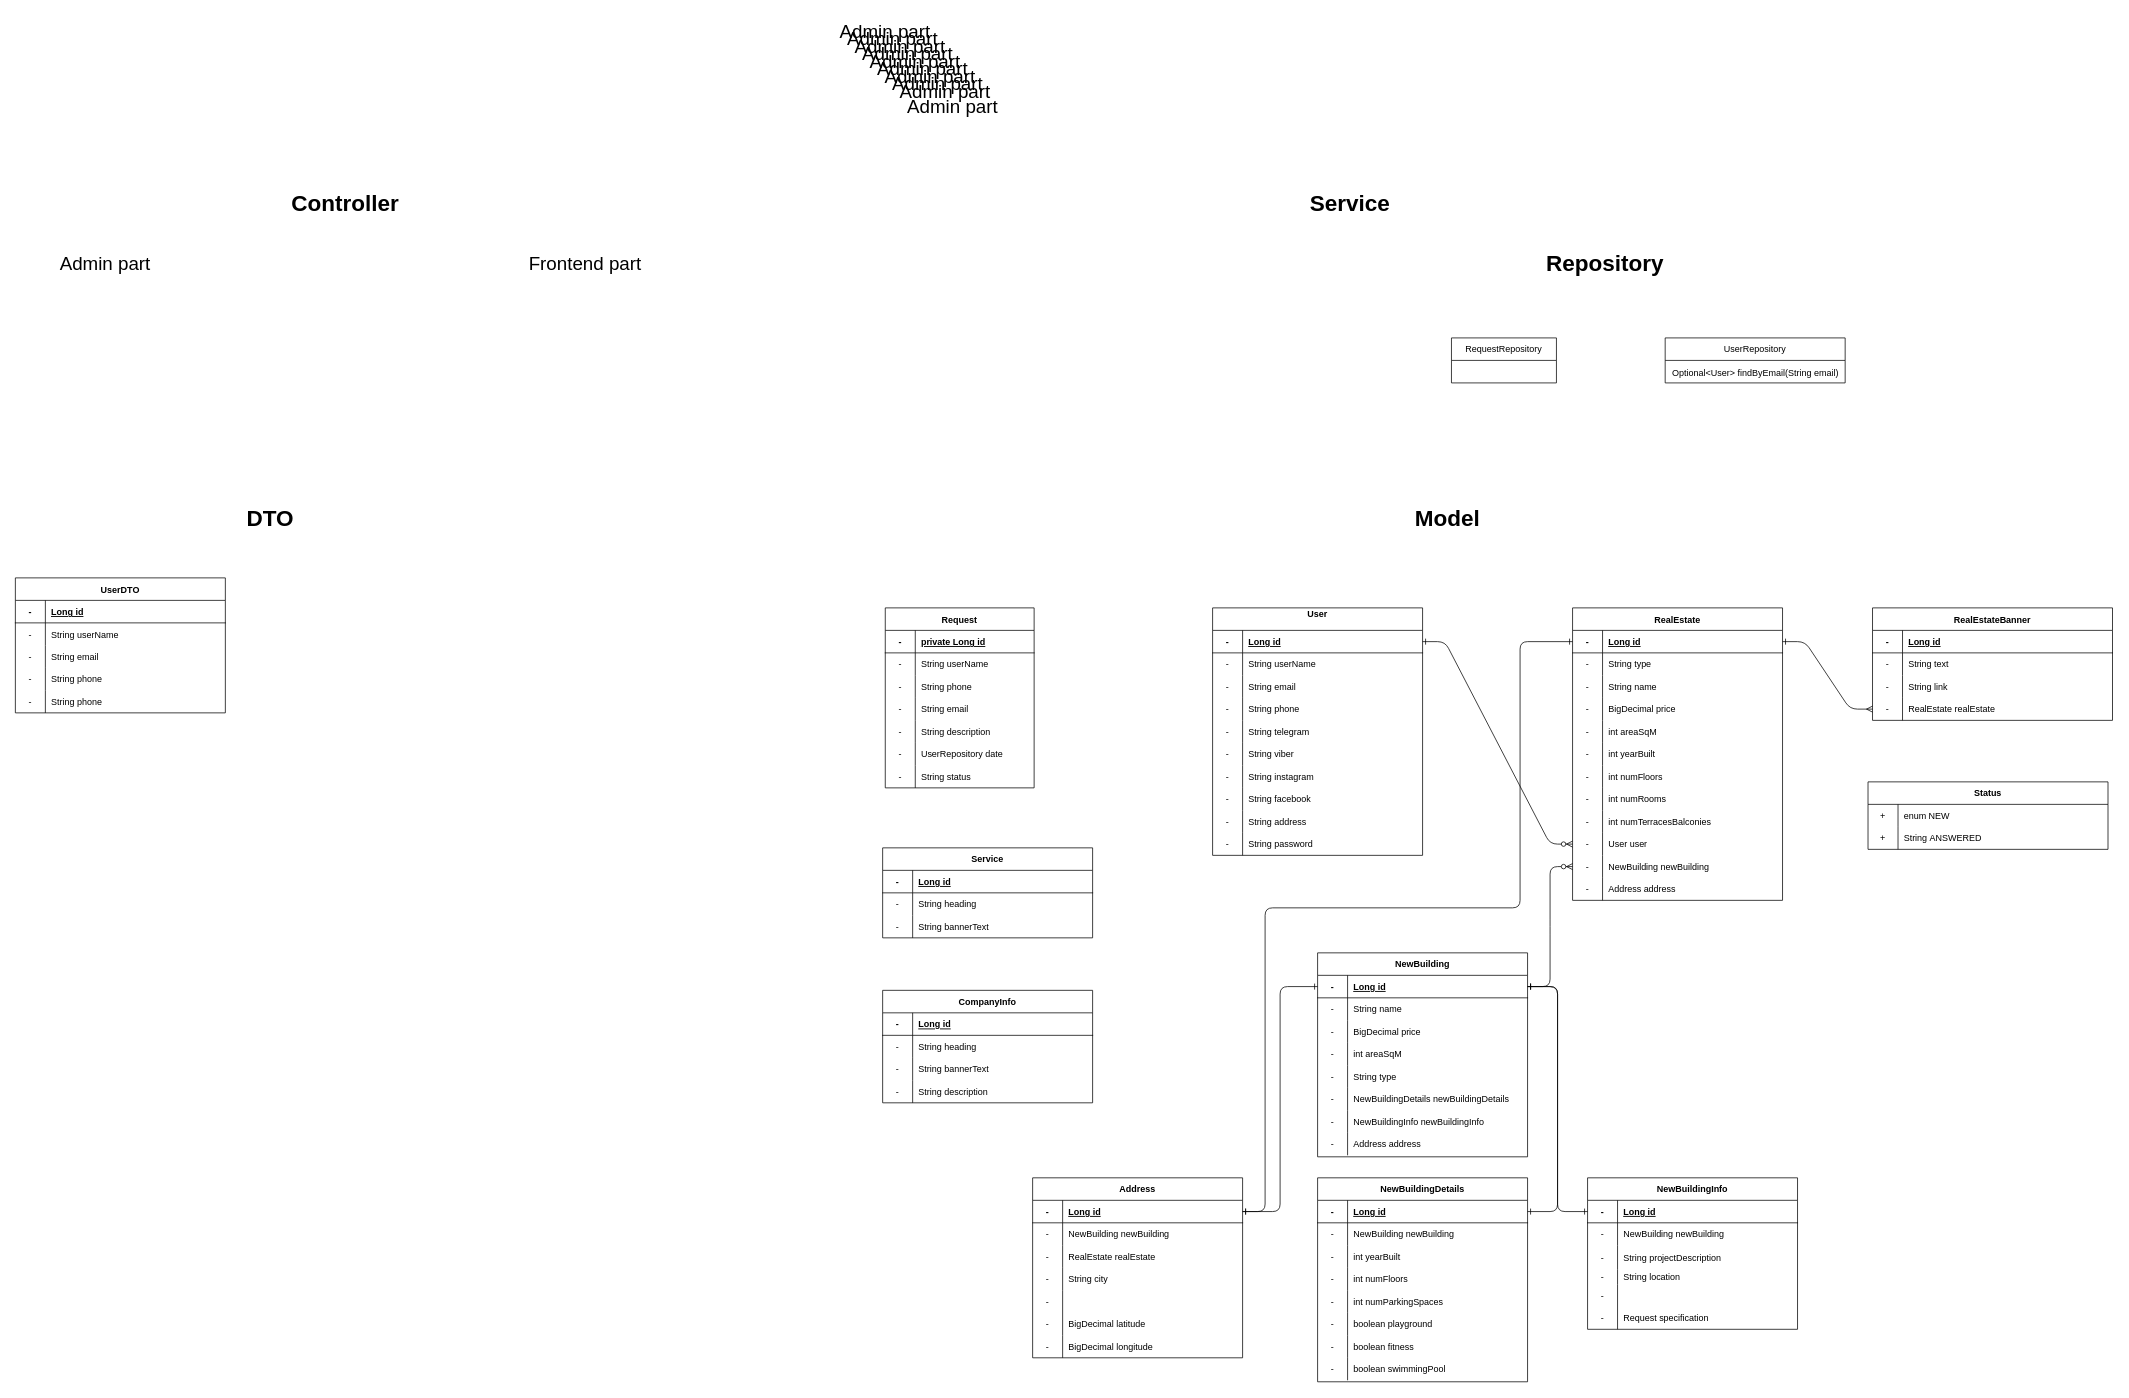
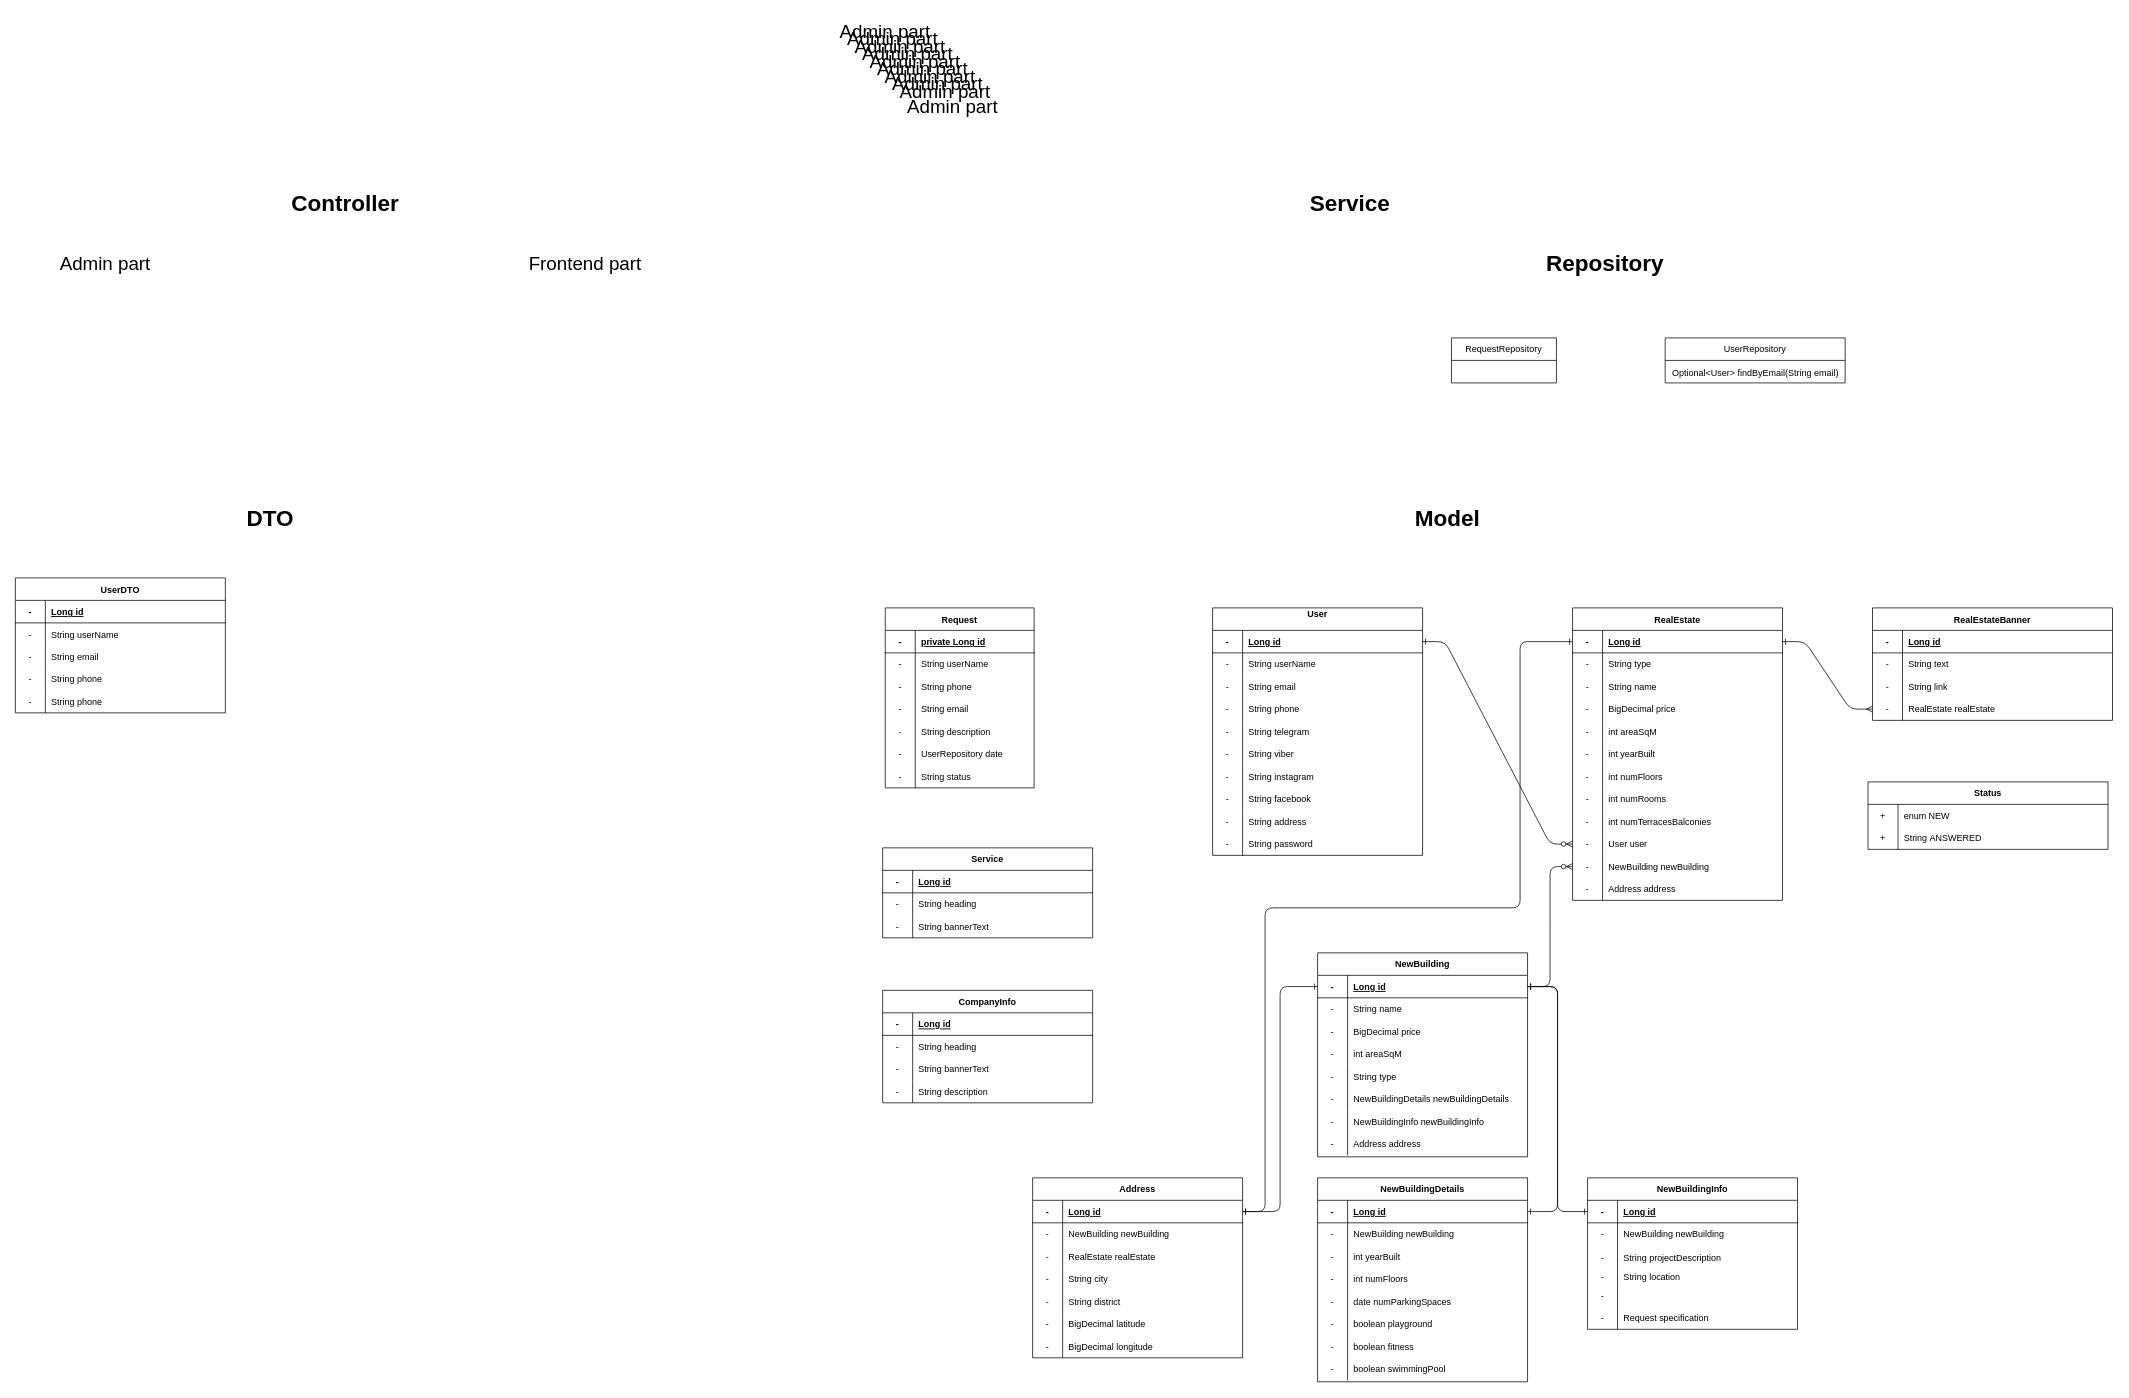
none -> (1153, 1302)
(1400, 1302) -> (1404, 1302)
